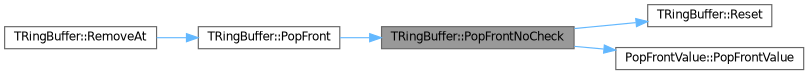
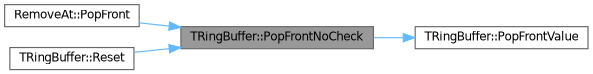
(605, 26) -> (152, 50)
(81, 38) -> none
(269, 38) -> (72, 16)
(710, 59) -> (502, 38)
